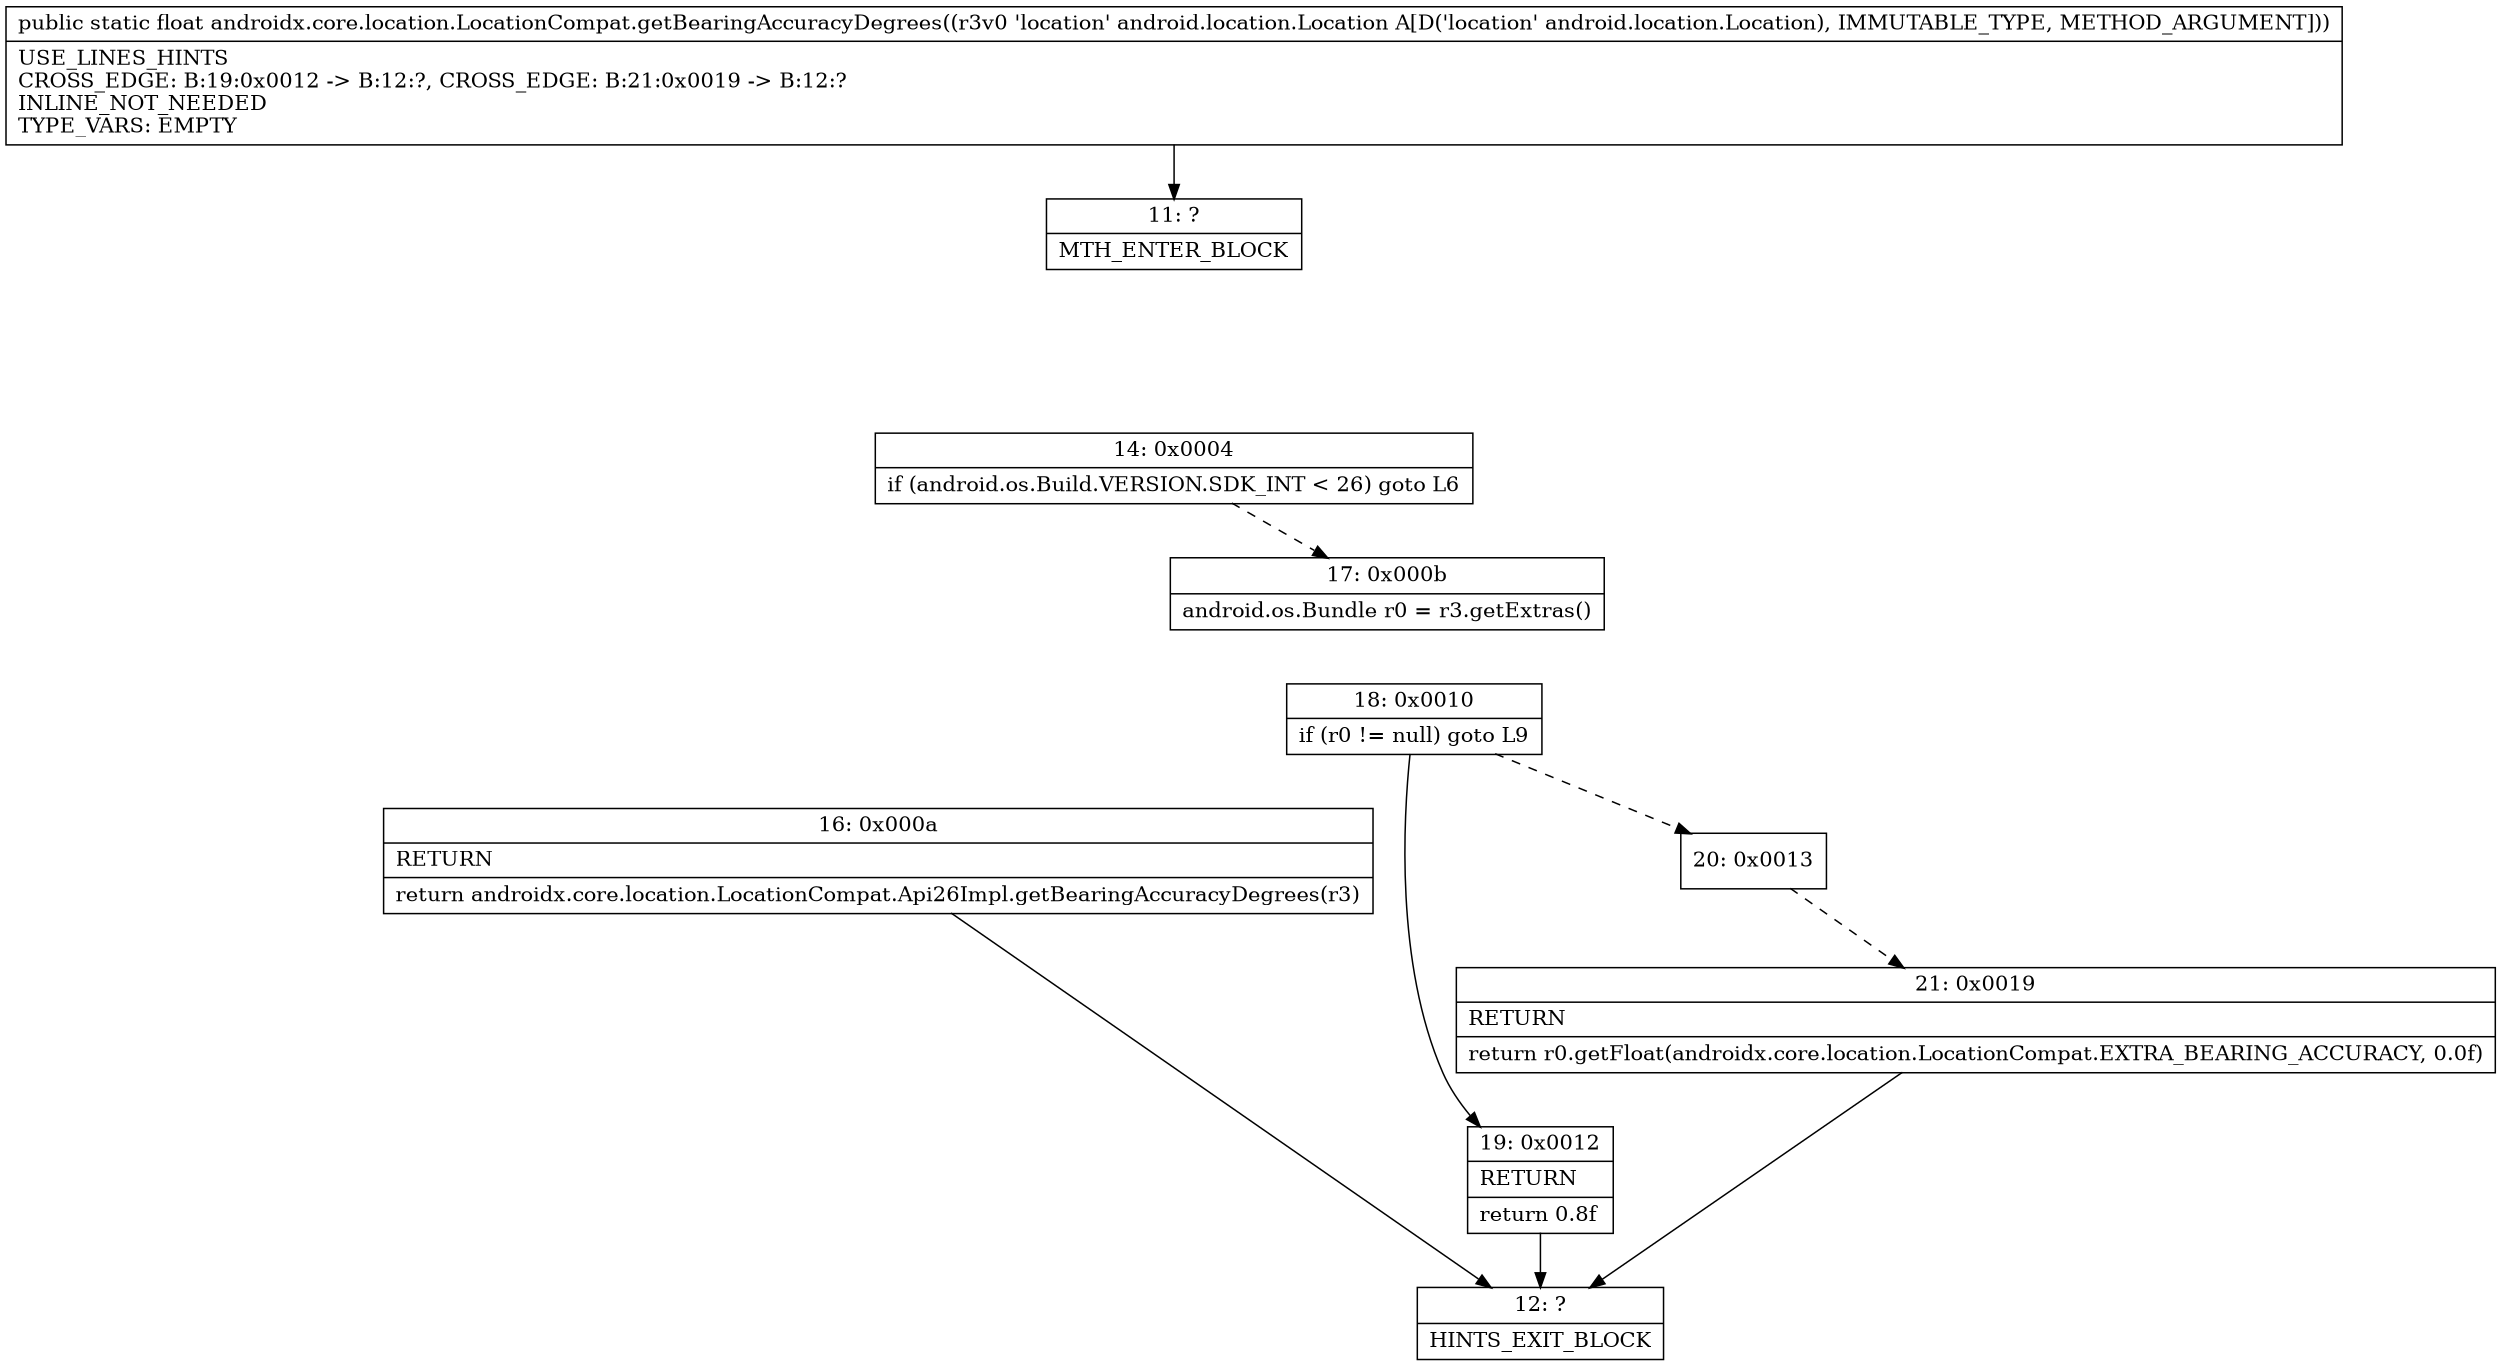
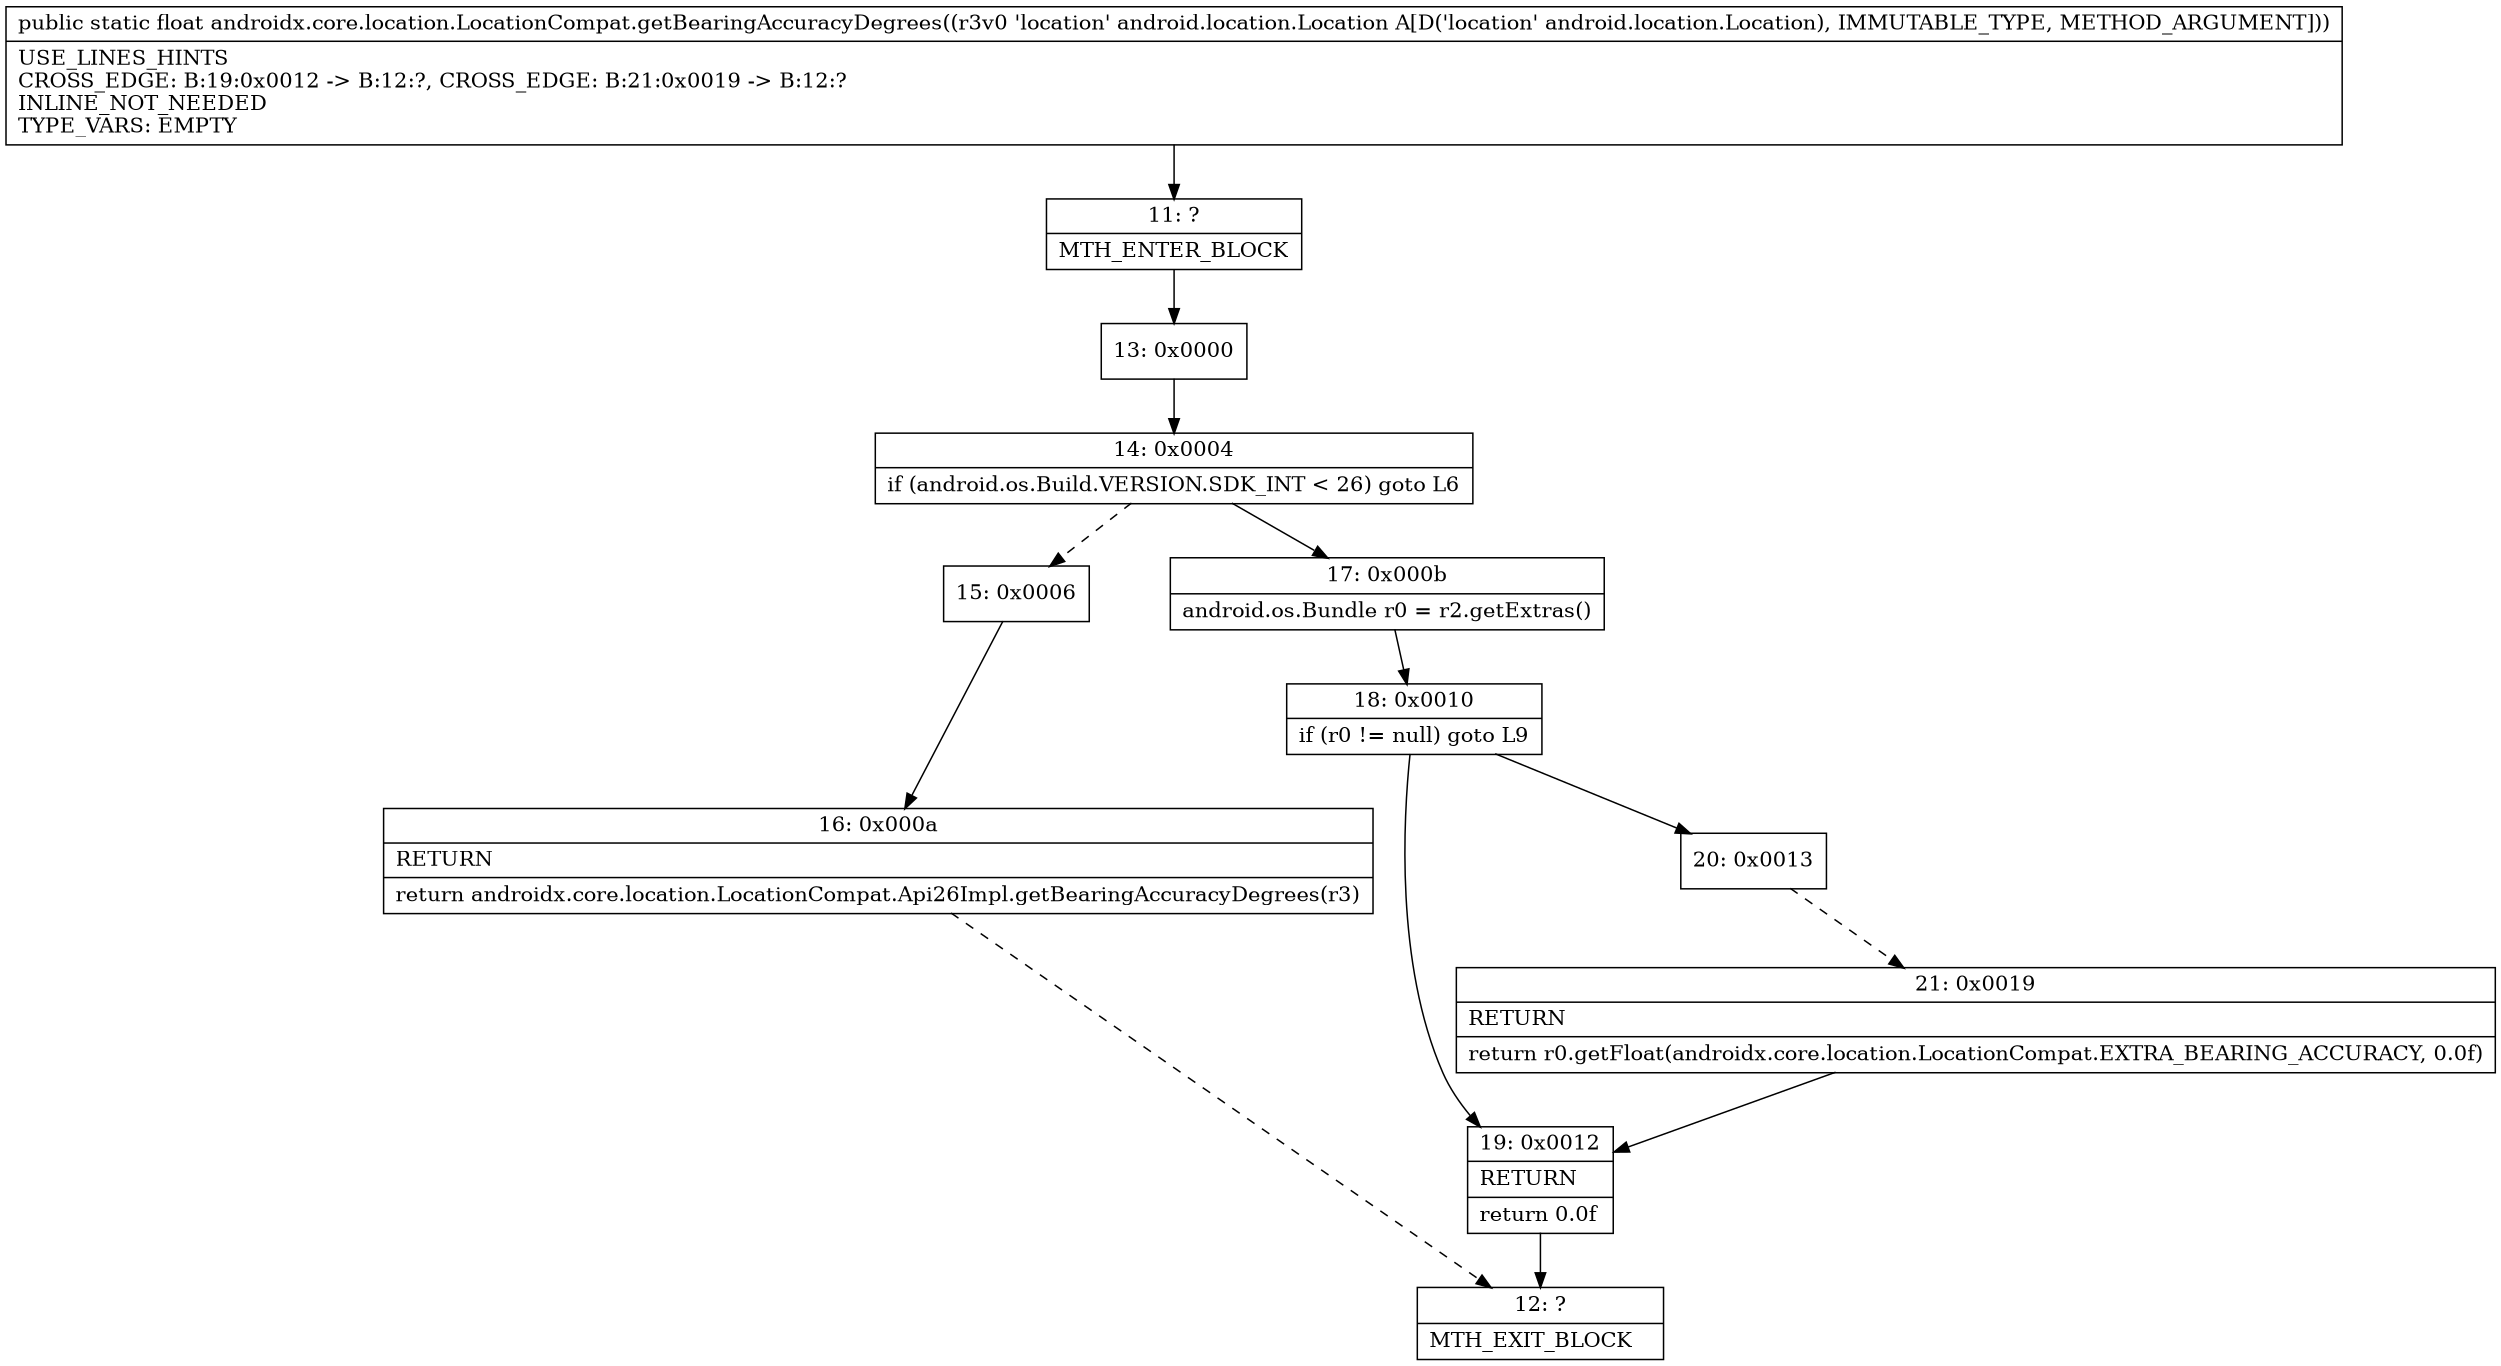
none -> (1174, 351)
(1273, 527) -> (1273, 527)
none -> (1016, 594)
(1387, 611) -> (1387, 611)
none -> (1399, 650)
(1586, 791) -> (1586, 791)
(1215, 1096) -> (1215, 1096)
(1752, 1176) -> (1732, 1110)
(1539, 1215) -> (1539, 1215)
(1540, 1341) -> (1531, 1341)
